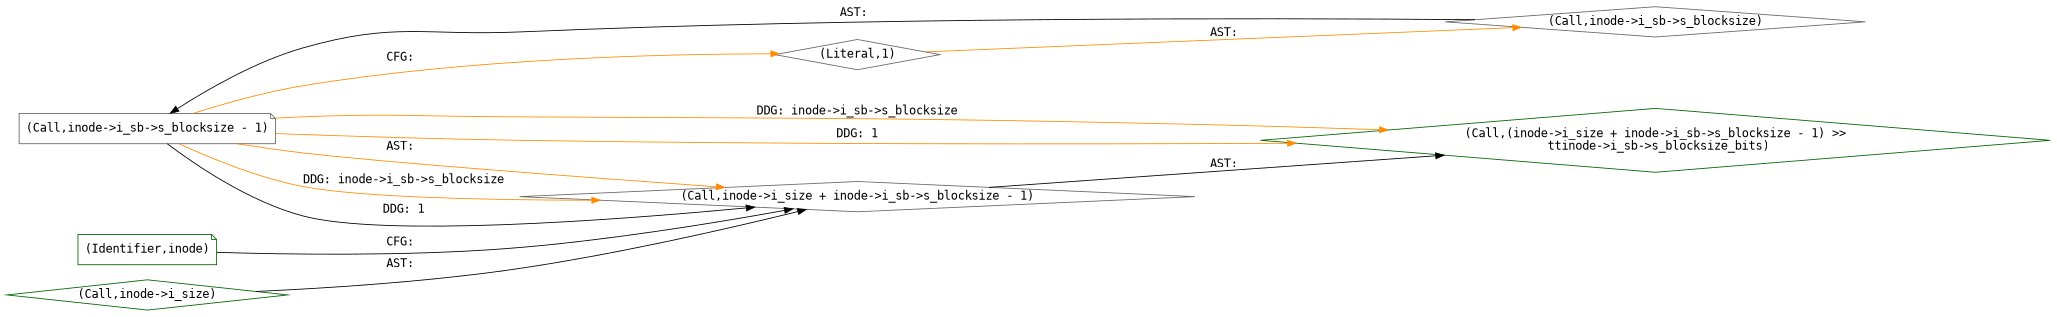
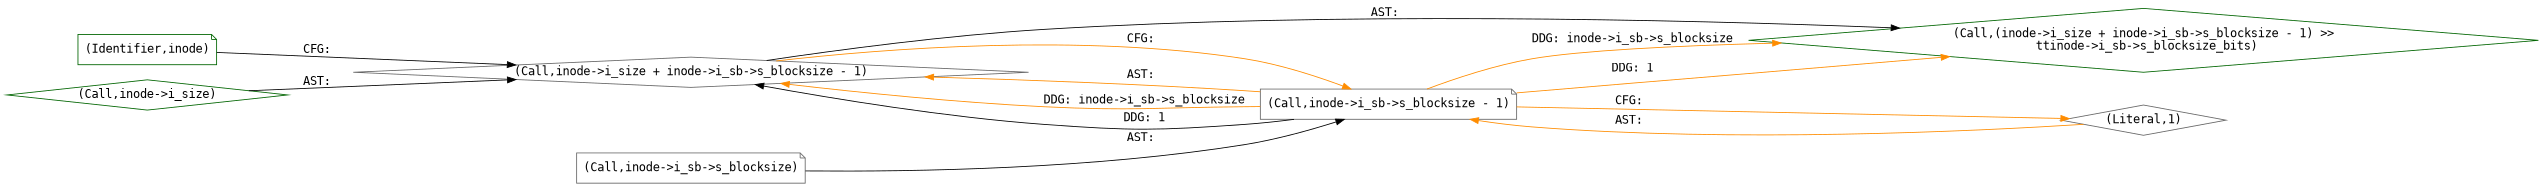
(1655, 22) -> (691, 168)
(1219, 40) -> (1781, 135)
none -> (1062, 45)
